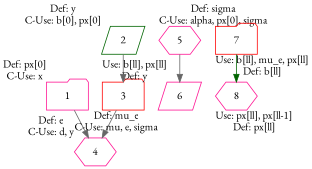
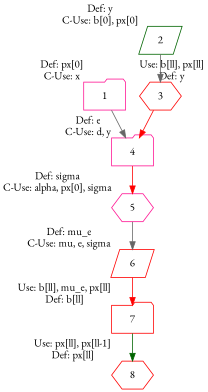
(123, 96) -> (160, 96)
(180, 96) -> (133, 263)
(236, 96) -> (133, 375)
(111, 121) -> (148, 121)
(95, 152) -> (133, 152)
none -> (133, 176)
none -> (133, 288)
